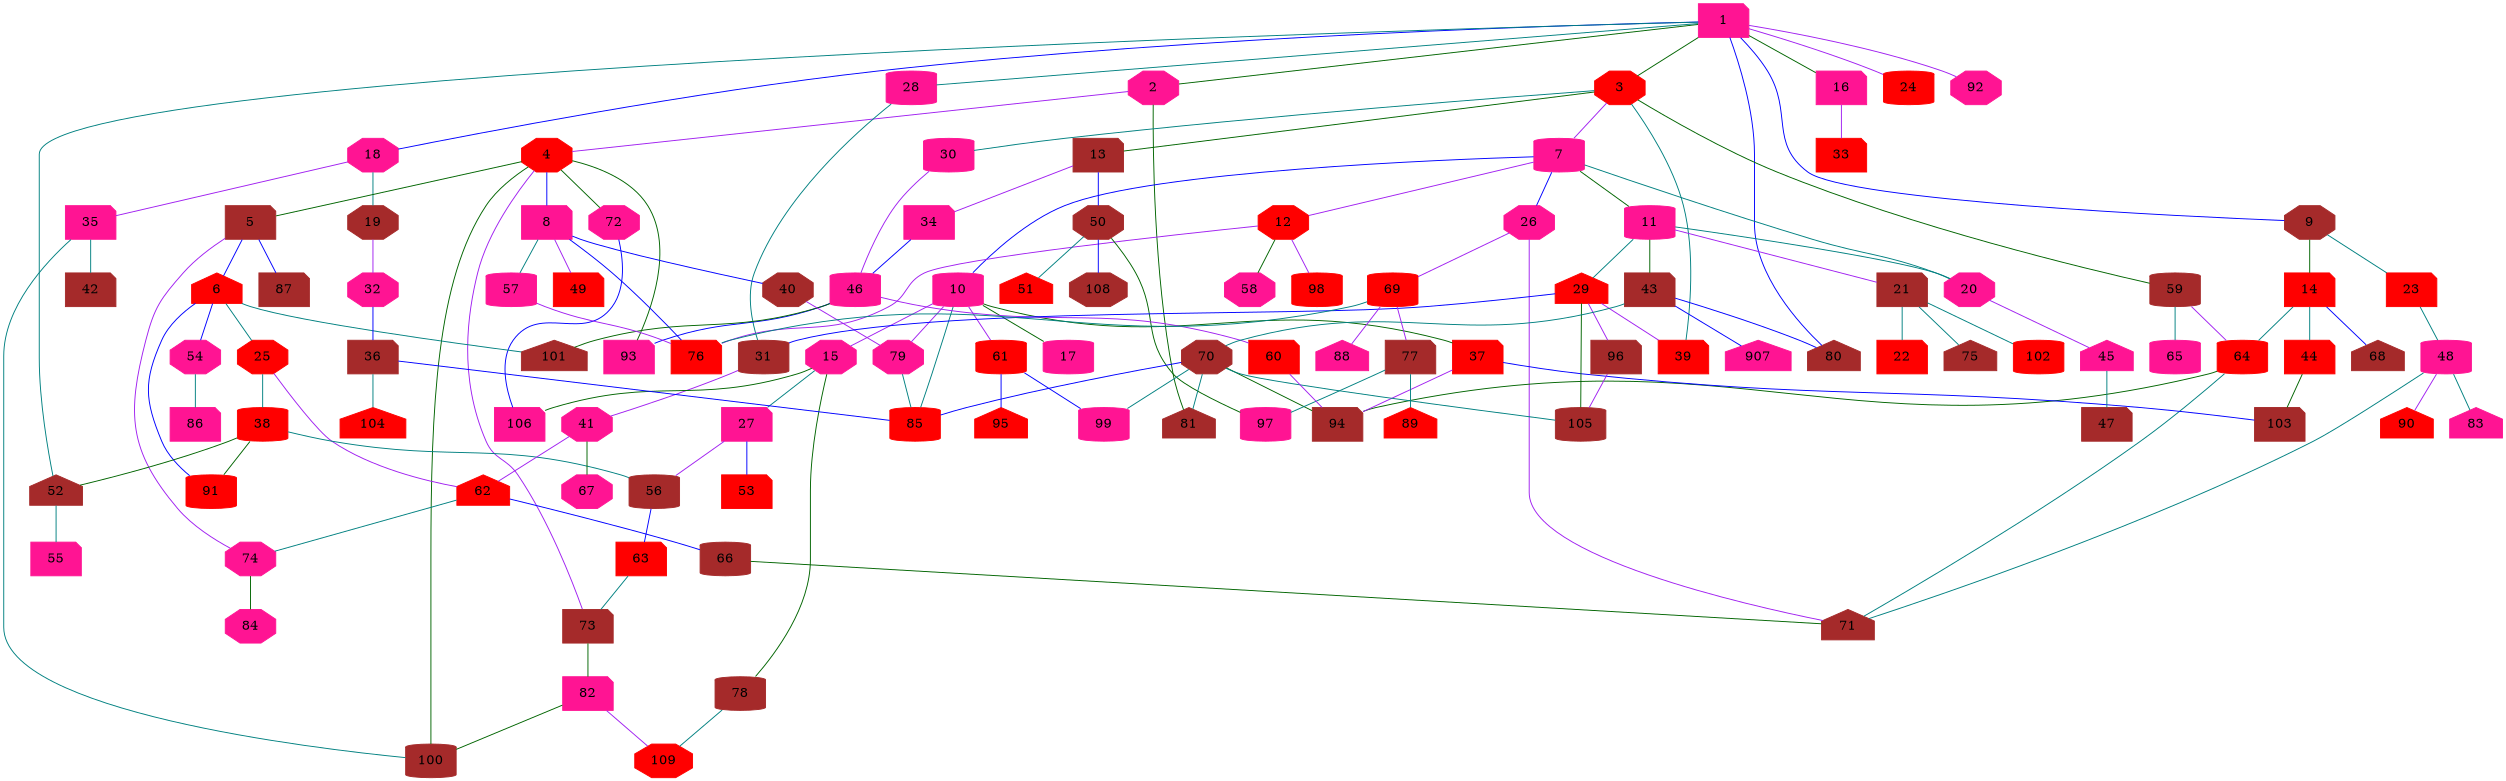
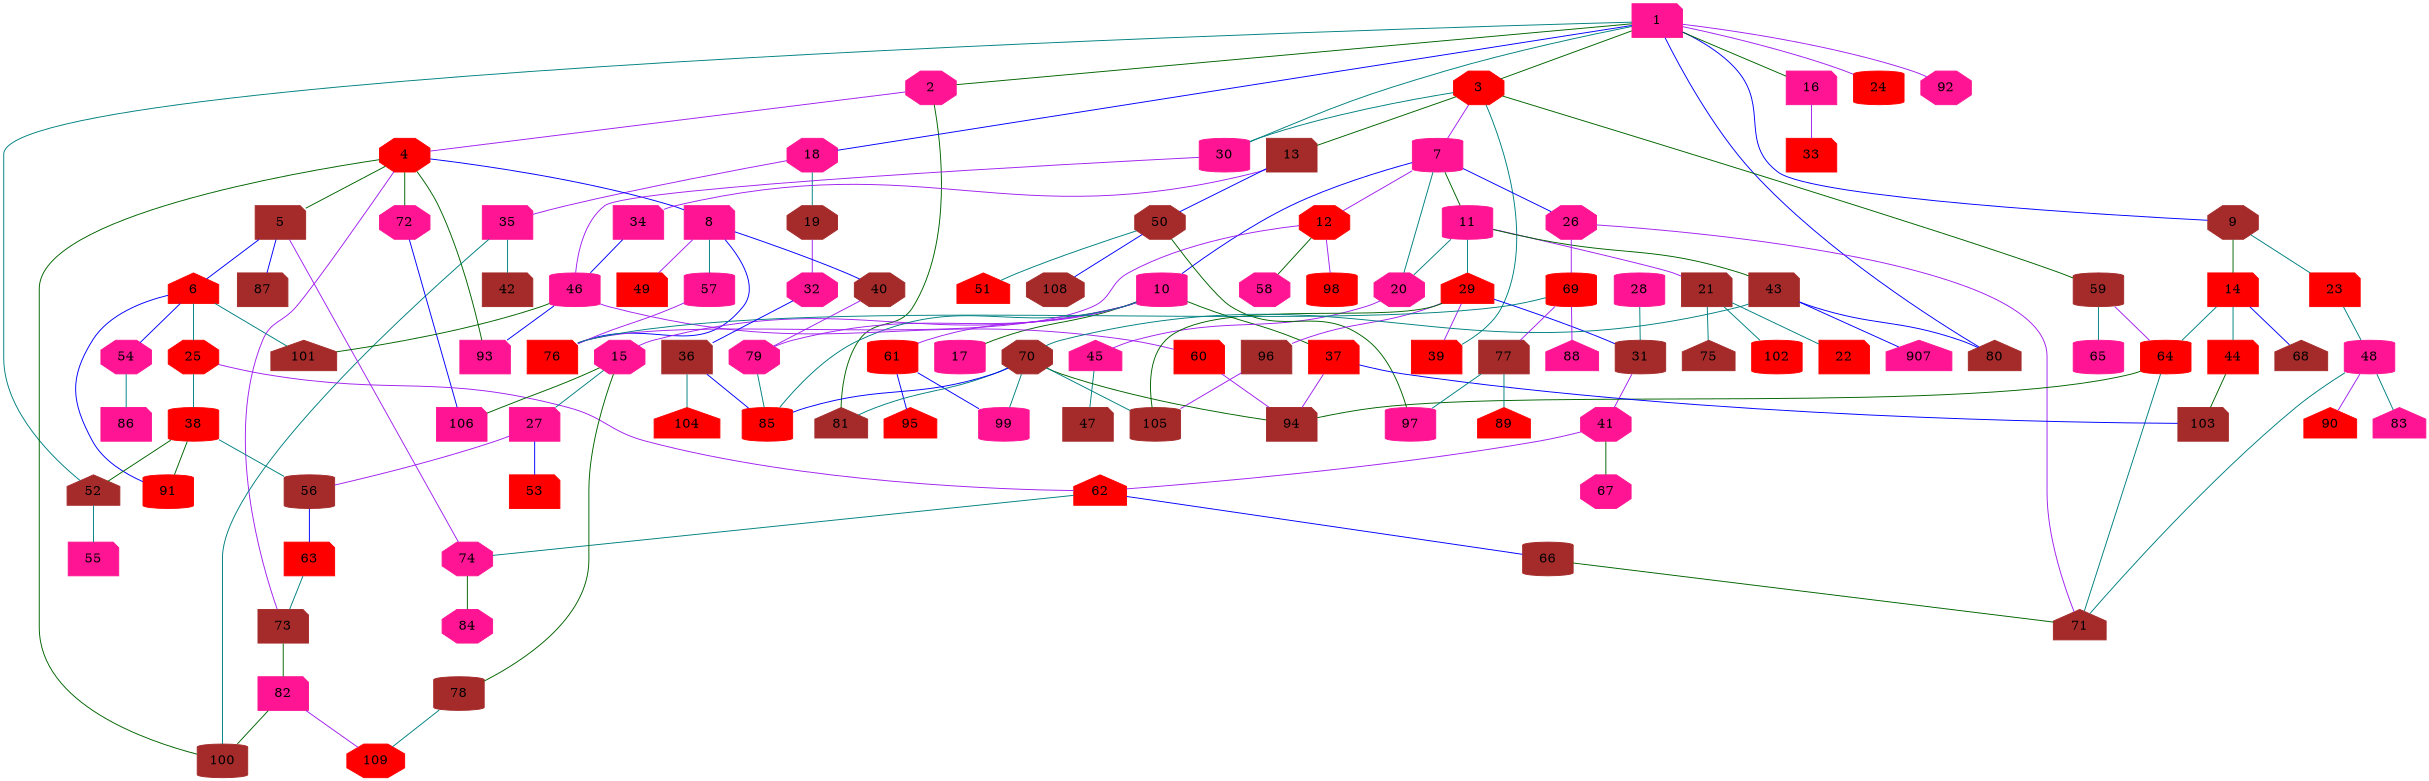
(1317, 54) -> (1437, 73)
